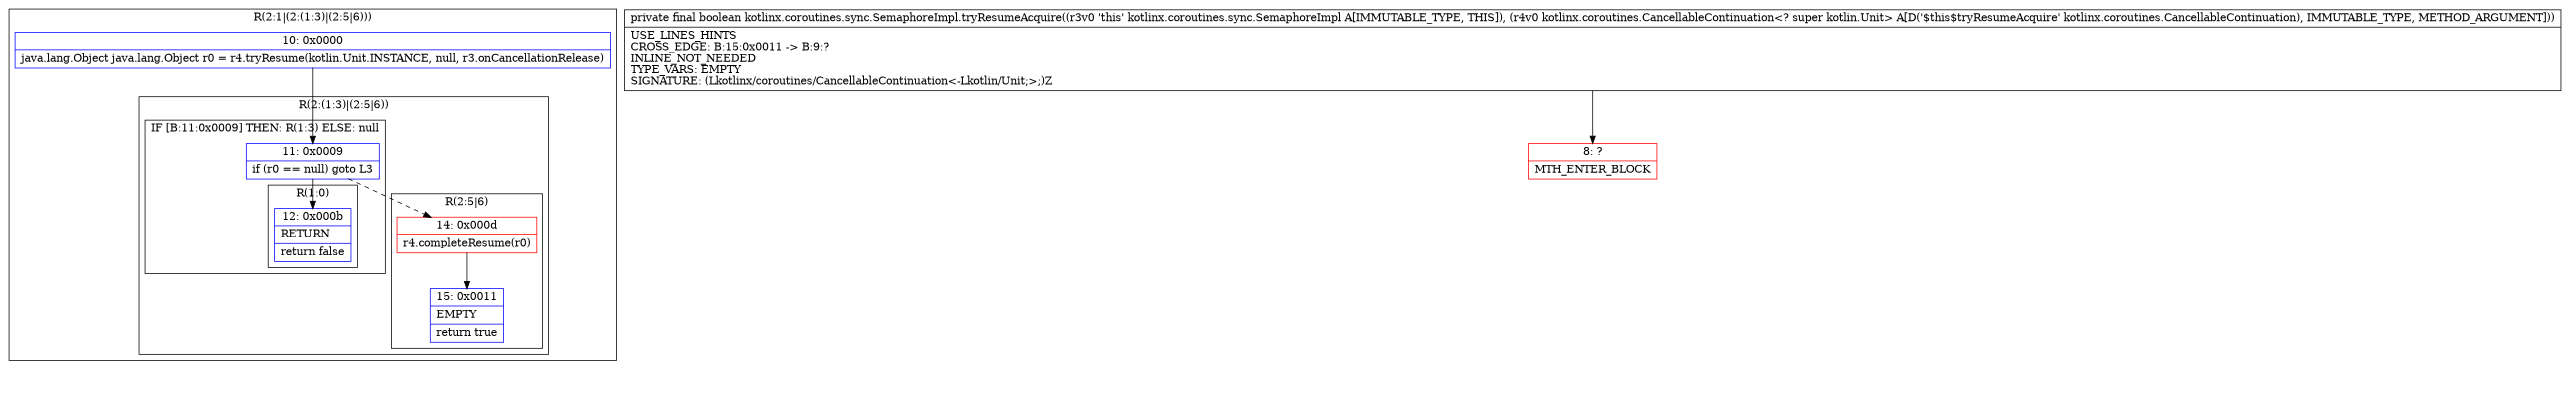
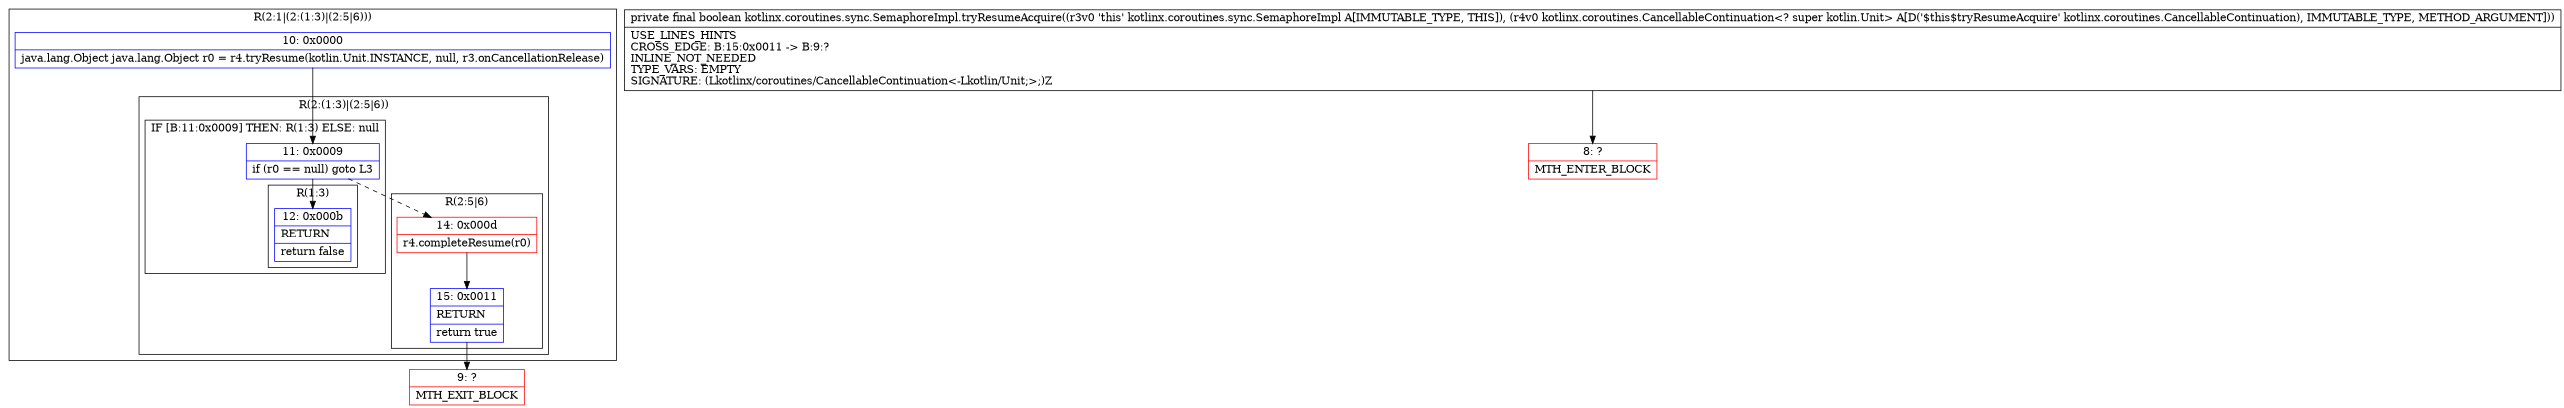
(313, 194) -> (313, 194)
(456, 315) -> (461, 315)
none -> (467, 387)
